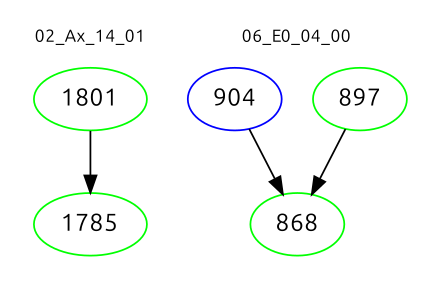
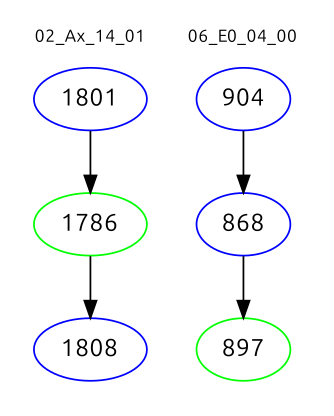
(90, 99) -> (90, 99)
(333, 154) -> (243, 278)
(90, 224) -> (90, 224)
(297, 224) -> (243, 224)
none -> (90, 350)
